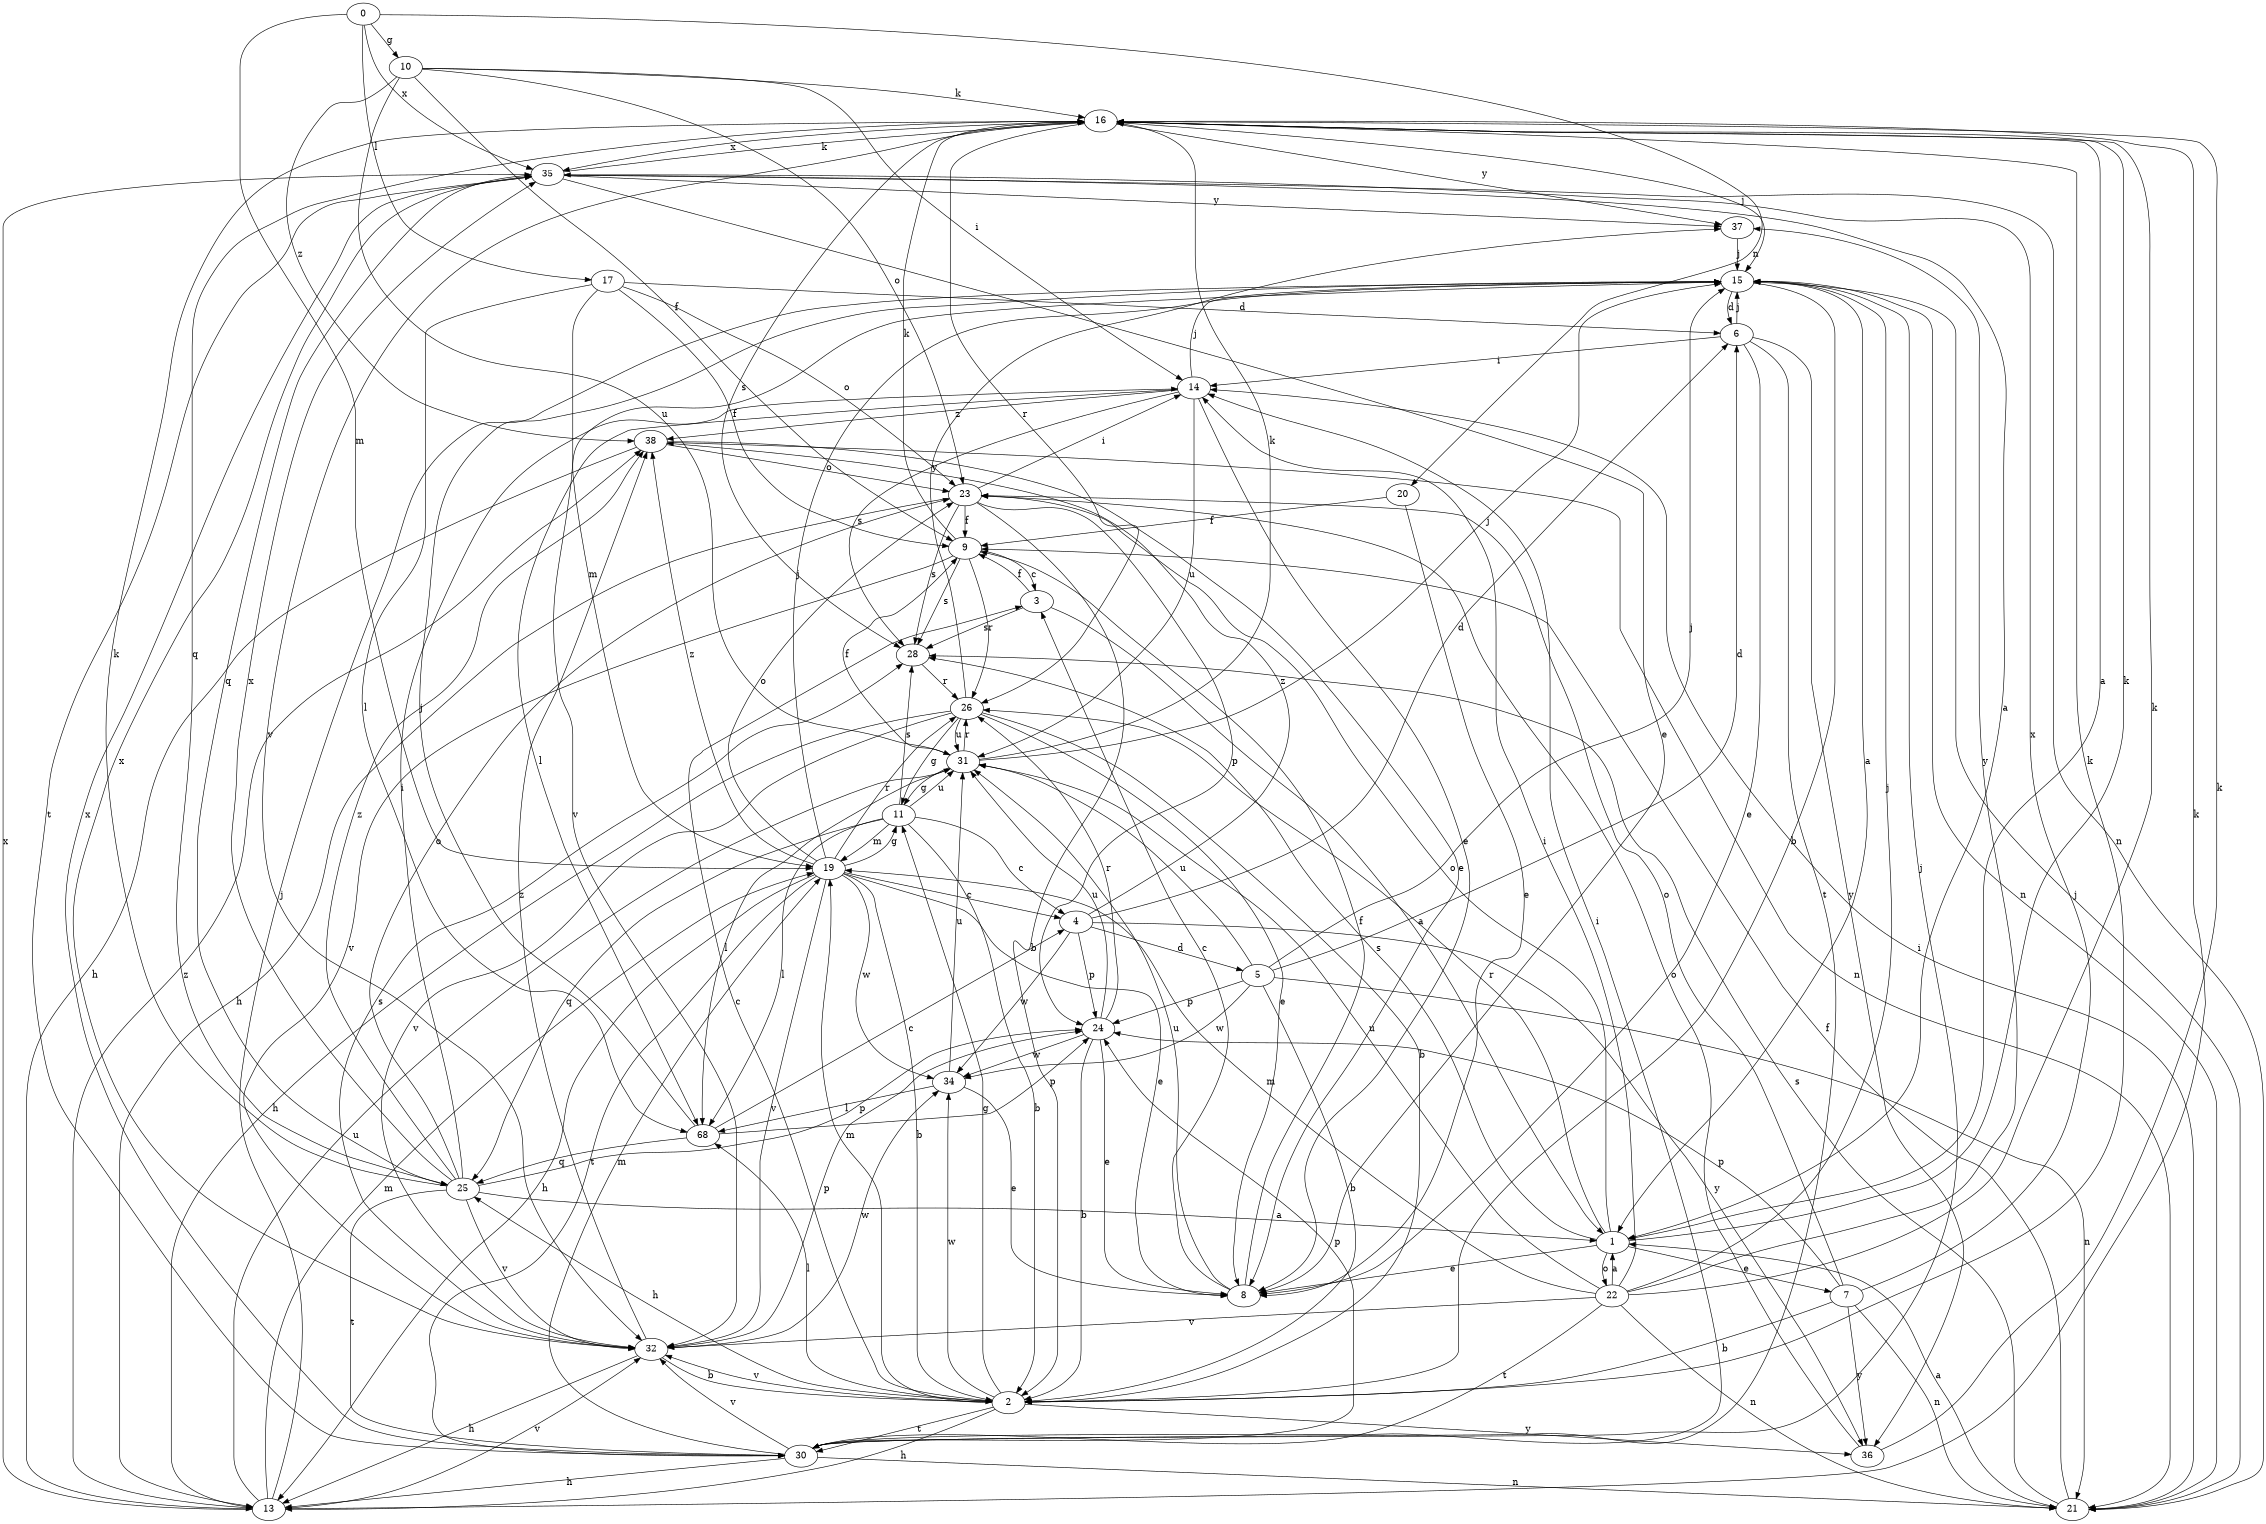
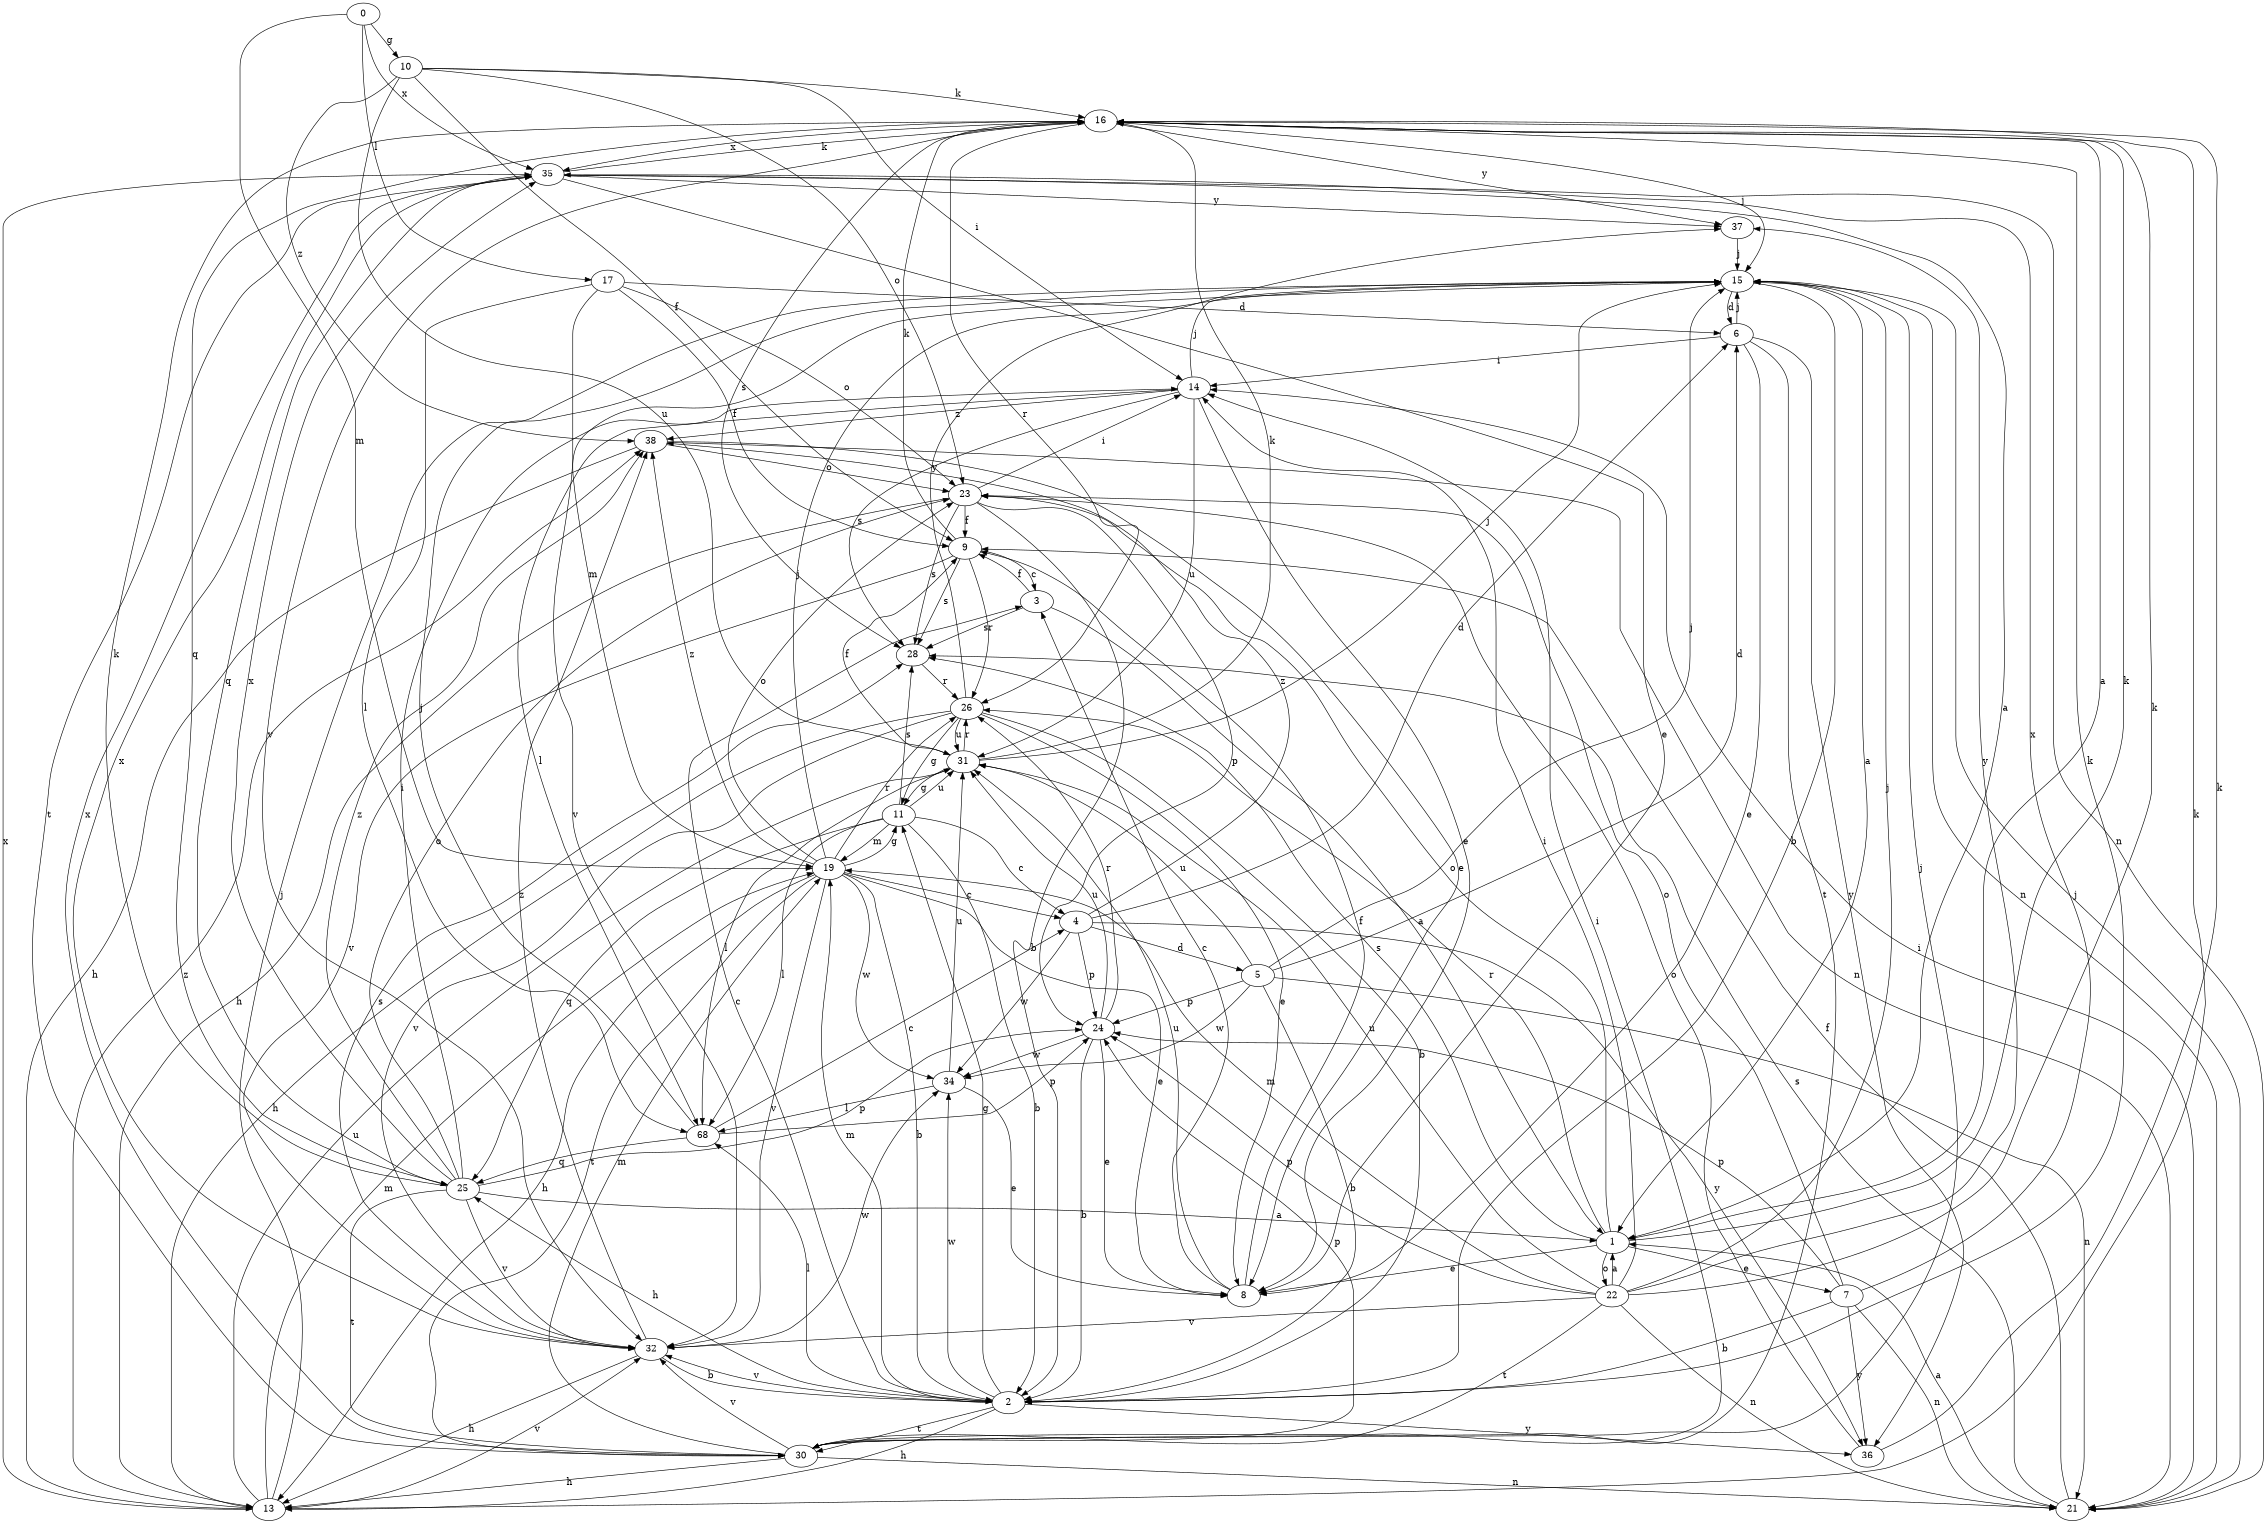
(1403, 495) -> none
(833, 1155) -> (1338, 1203)
